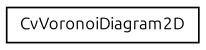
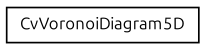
(103, 25) -> (103, 25)
